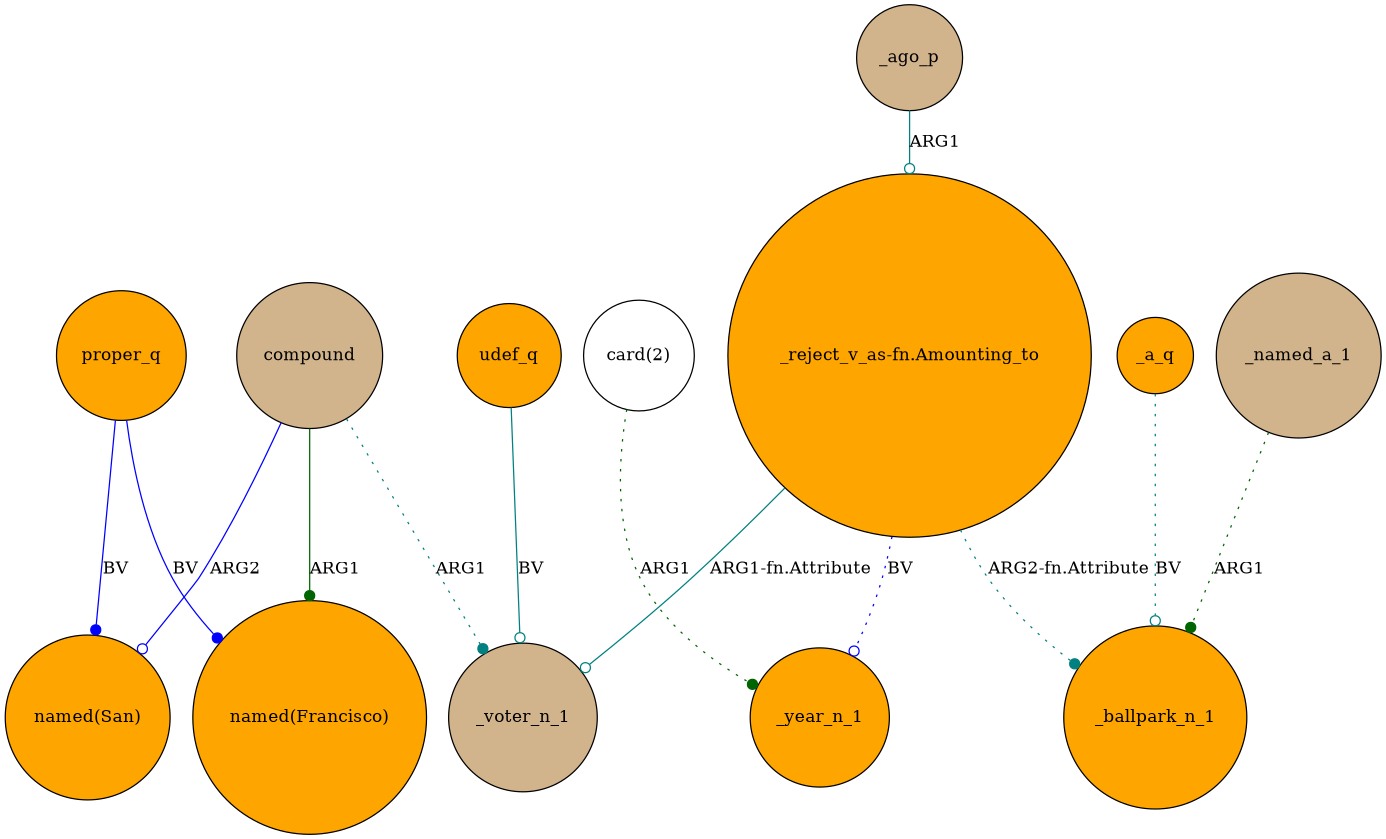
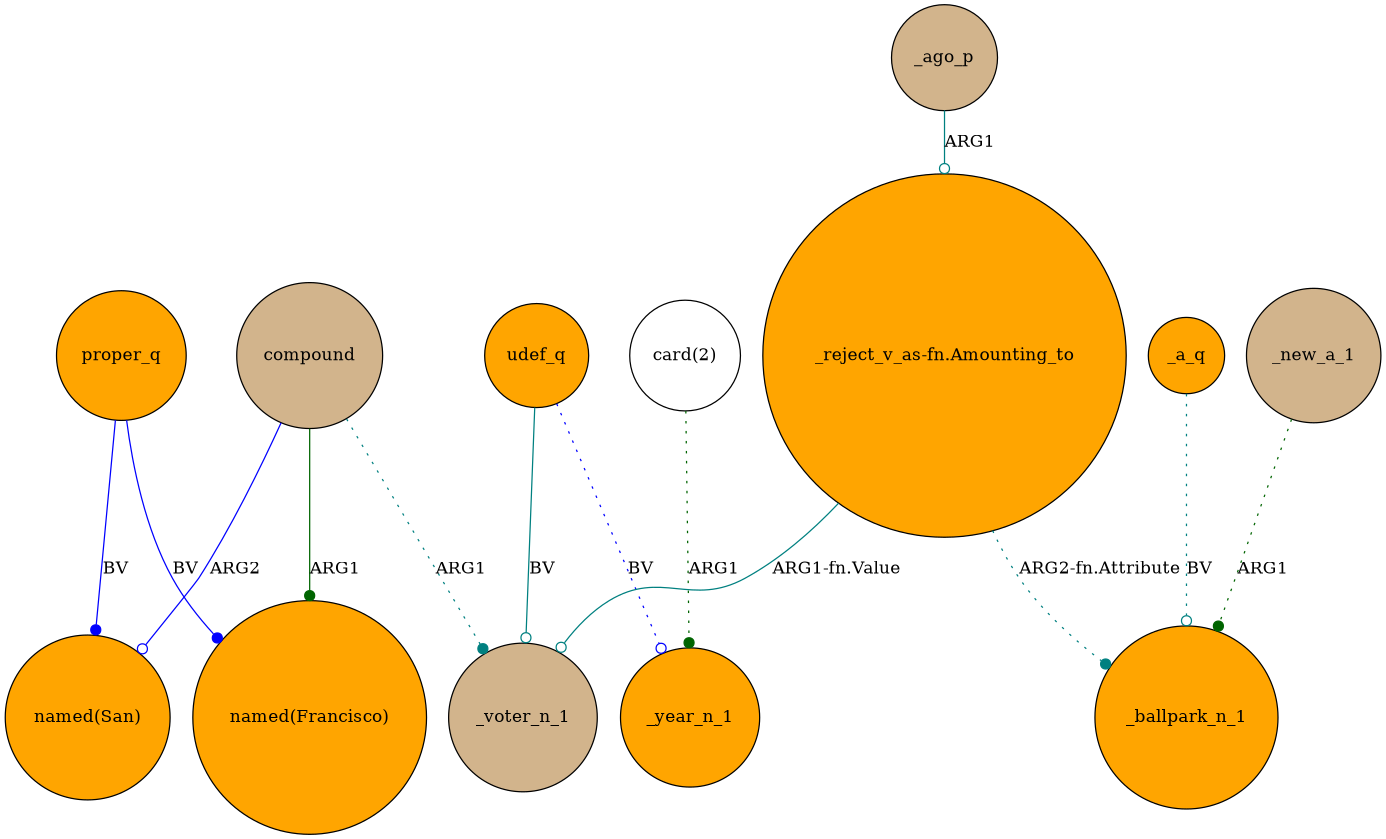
(1299, 356) -> (1314, 356)
(791, 569) -> (837, 569)
(878, 592) -> (608, 524)
